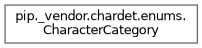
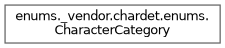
(101, 24) -> (113, 24)
